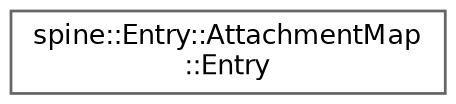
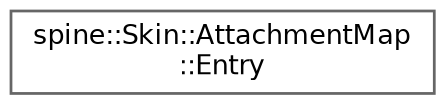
(228, 52) -> (223, 52)
